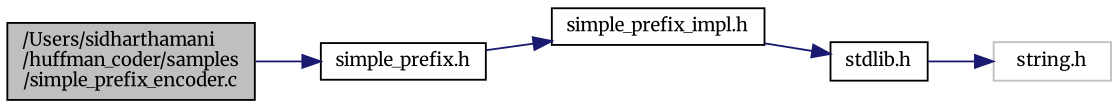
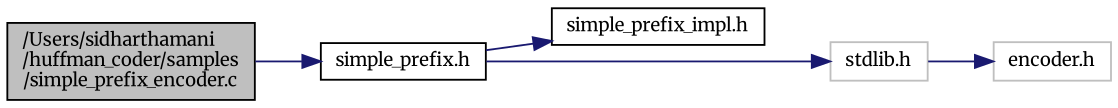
(789, 47) -> (649, 61)
(879, 61) -> (879, 61)
(1052, 61) -> (1052, 61)
